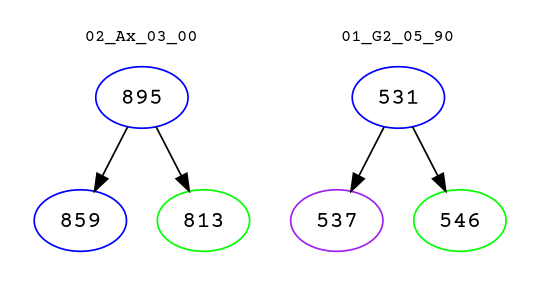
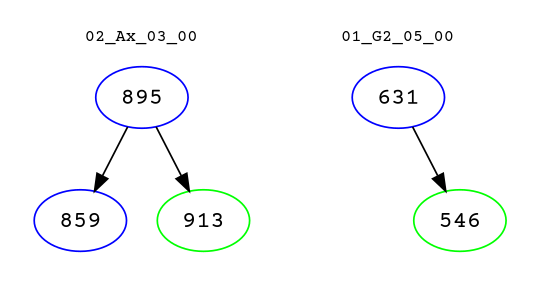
(398, 37) -> (398, 37)
(398, 97) -> (398, 97)
(203, 221) -> (203, 221)
(337, 221) -> none
